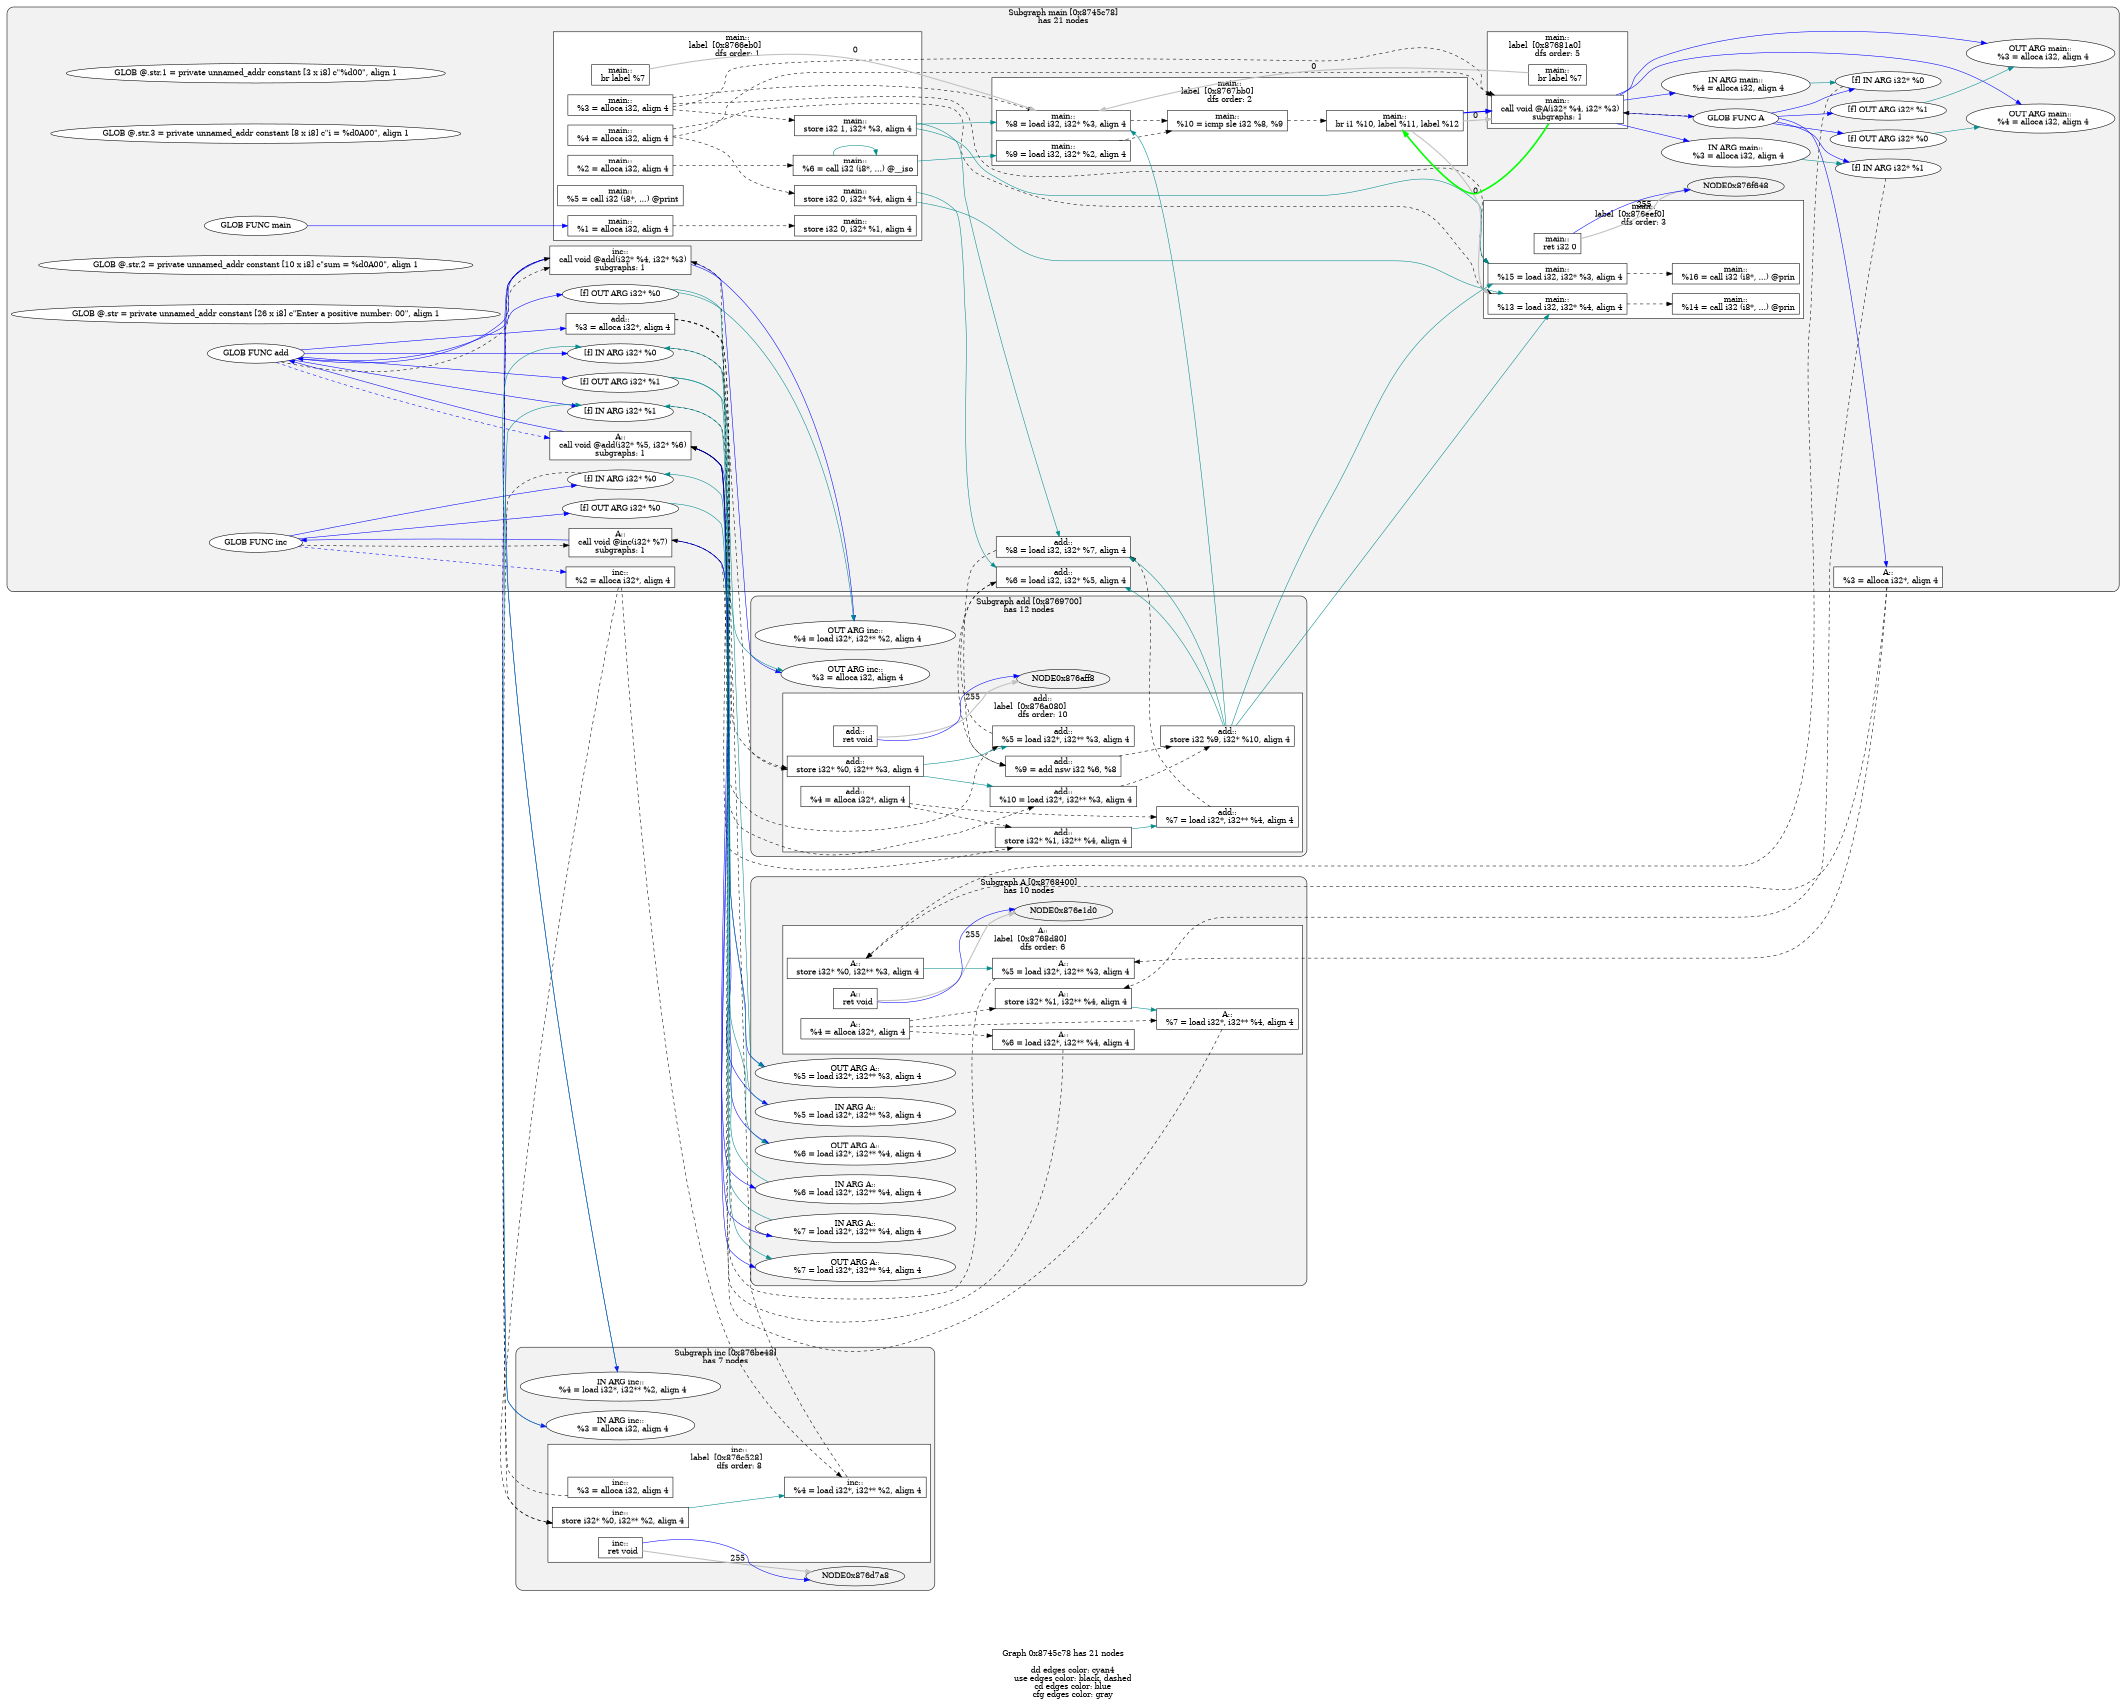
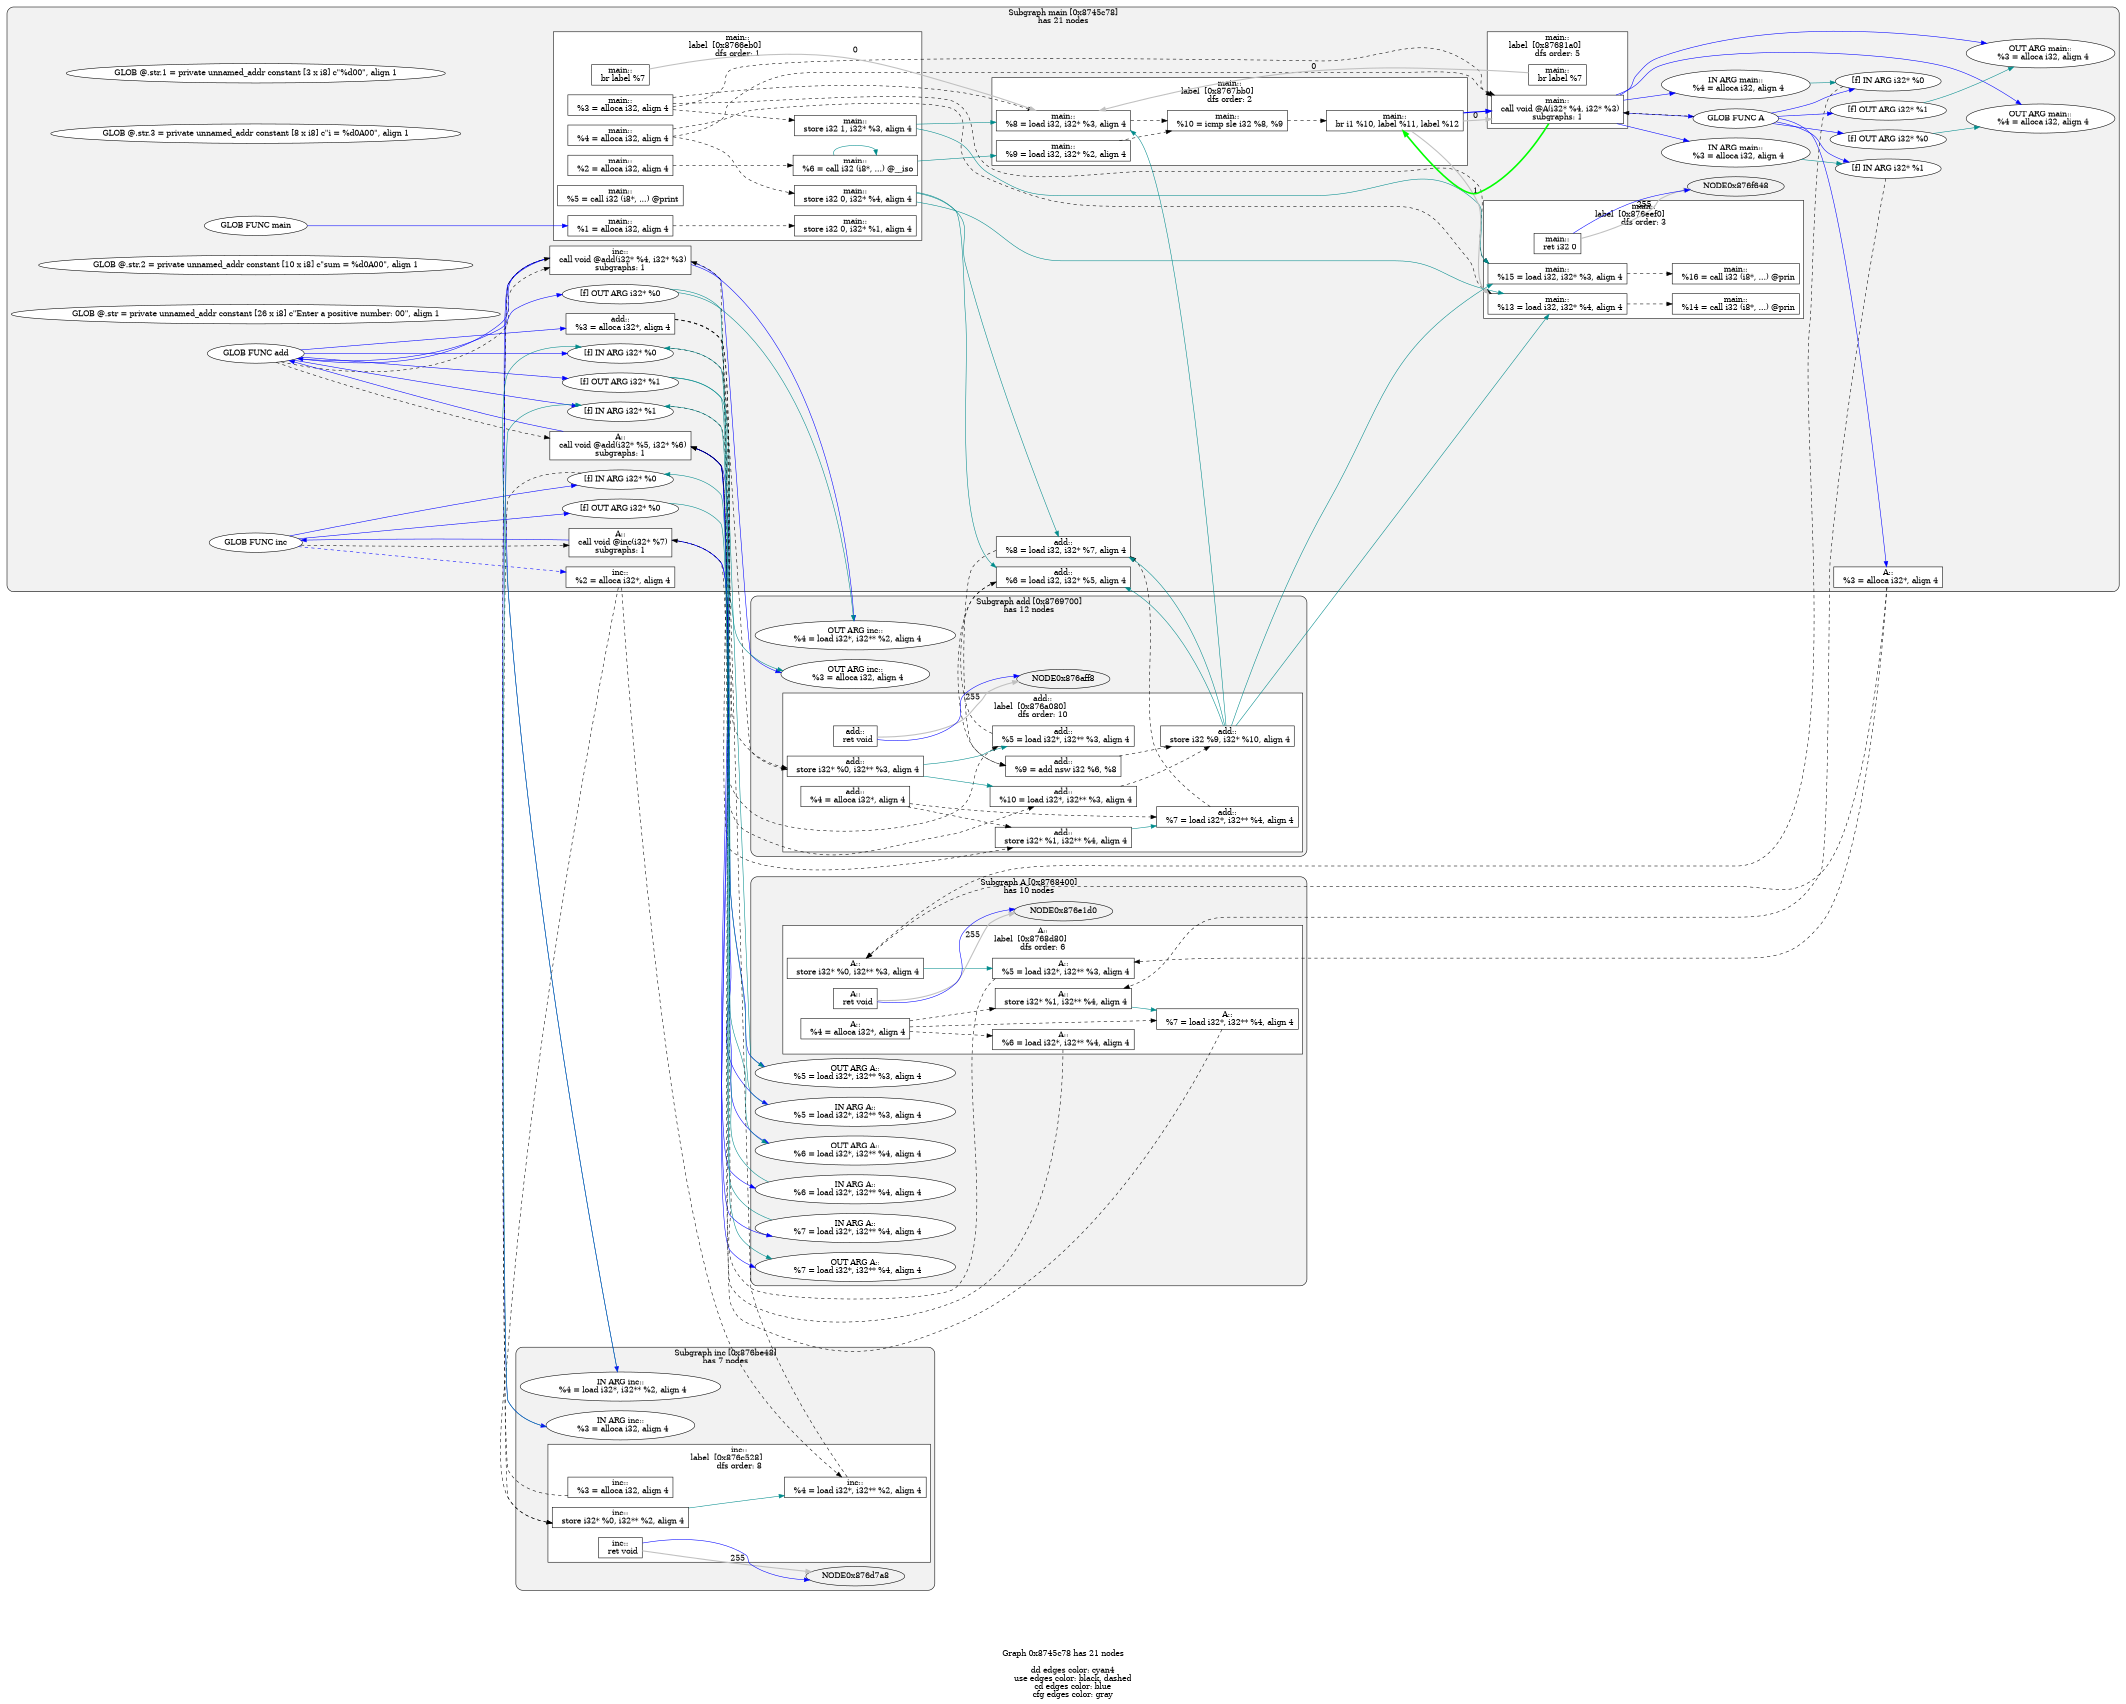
(1476, 192) -> (1476, 192)
(995, 316) -> (991, 352)
(409, 404) -> (409, 404)
